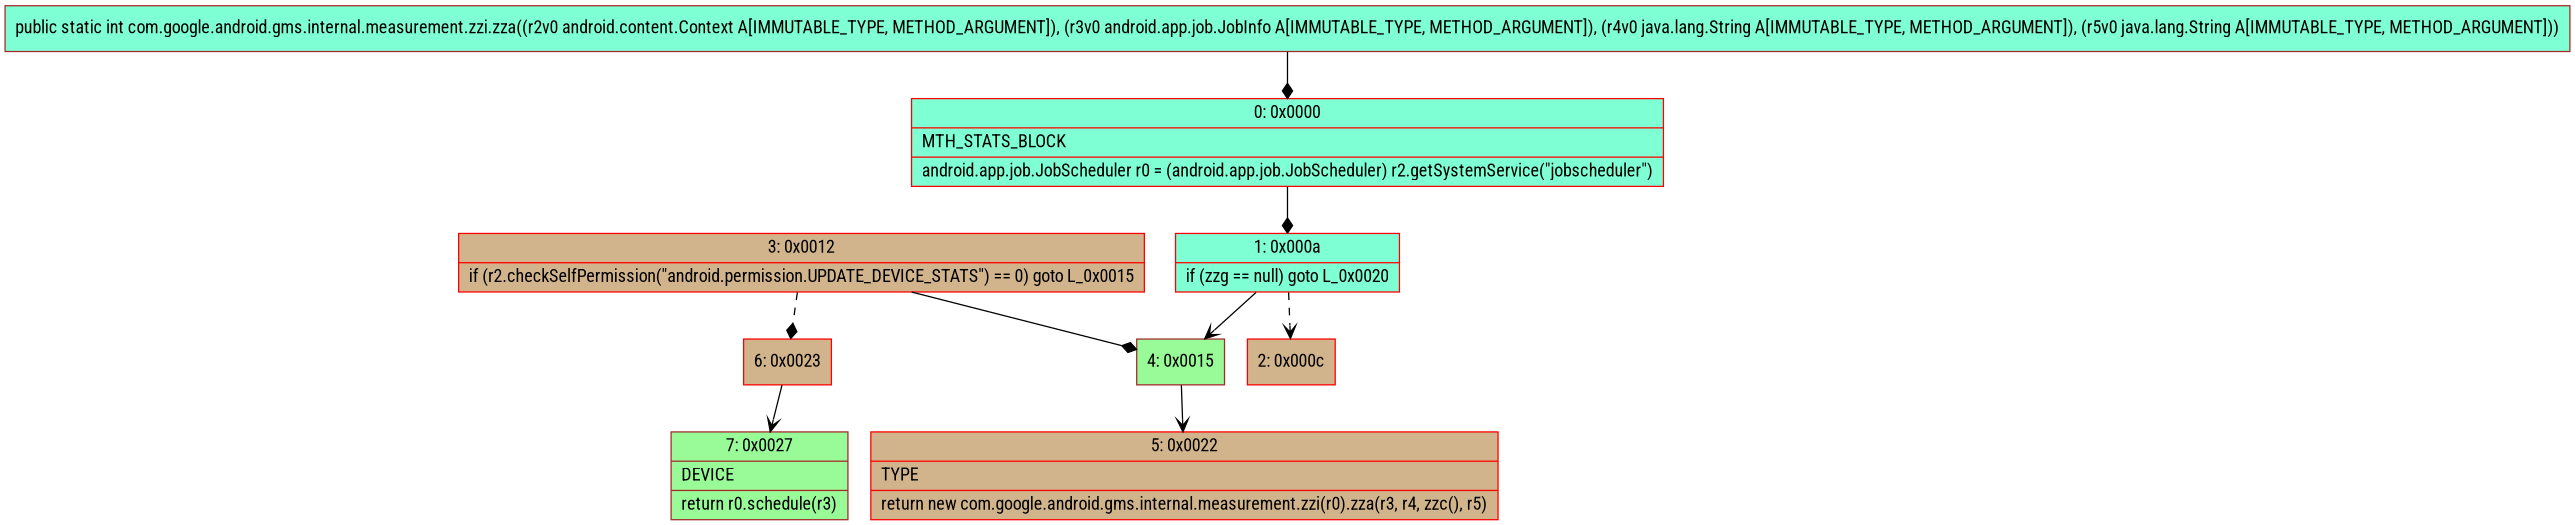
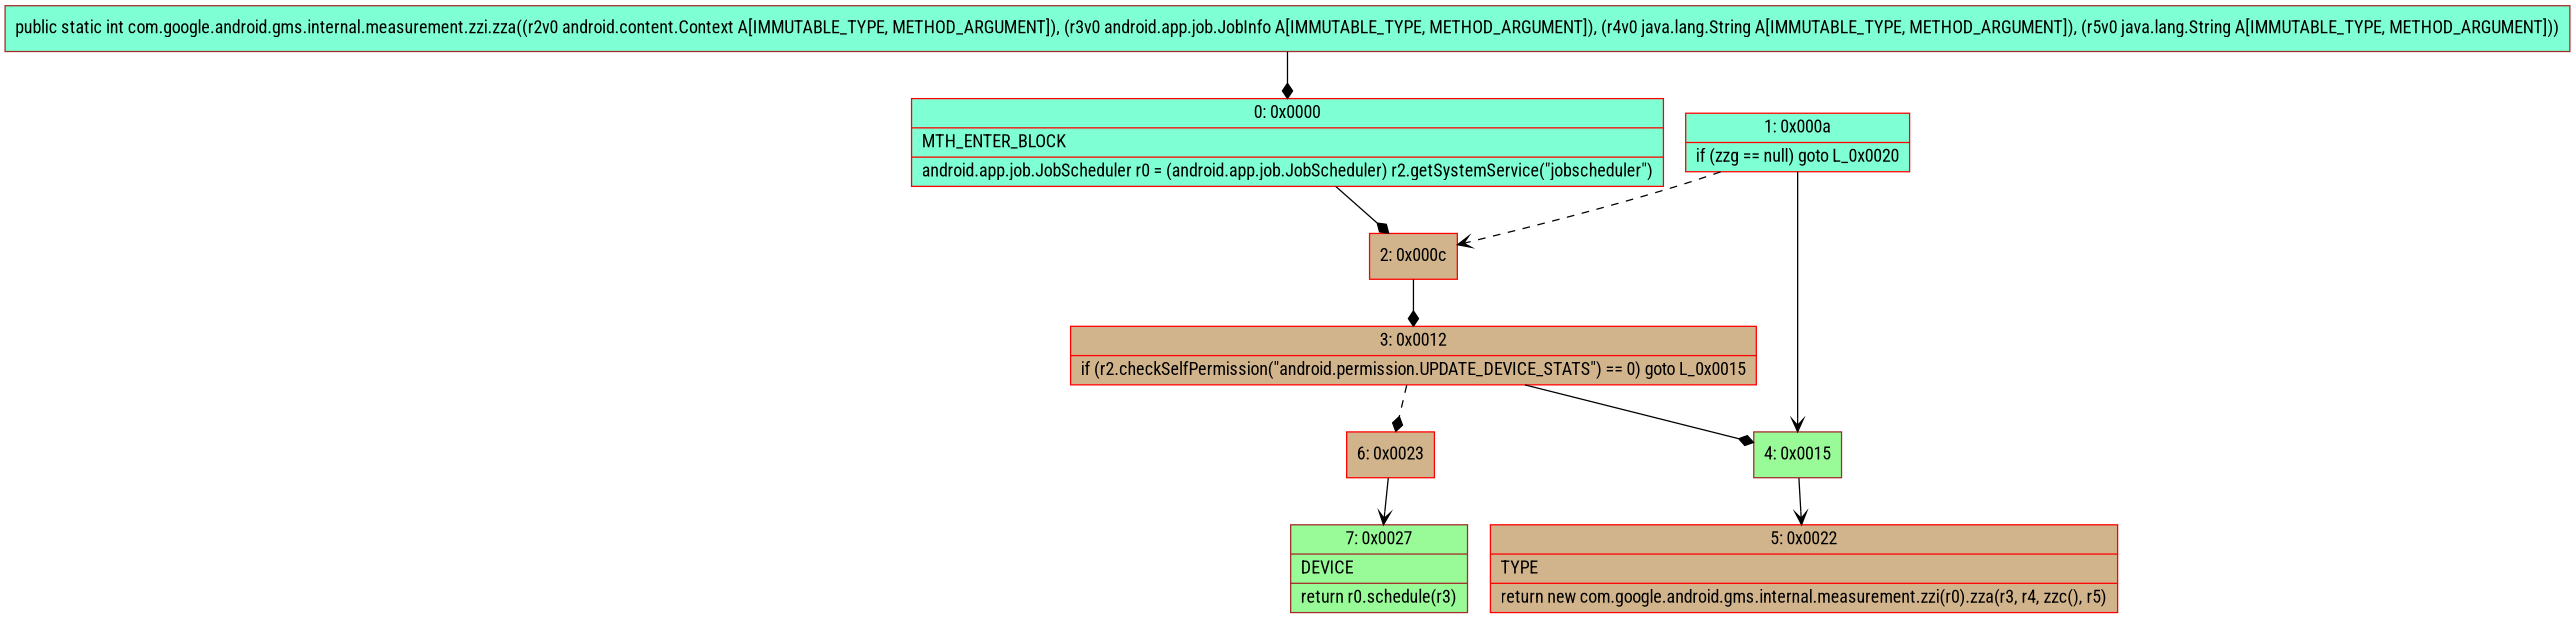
(994, 142) -> (994, 142)
(1287, 202) -> (1356, 205)
none -> (1413, 295)
